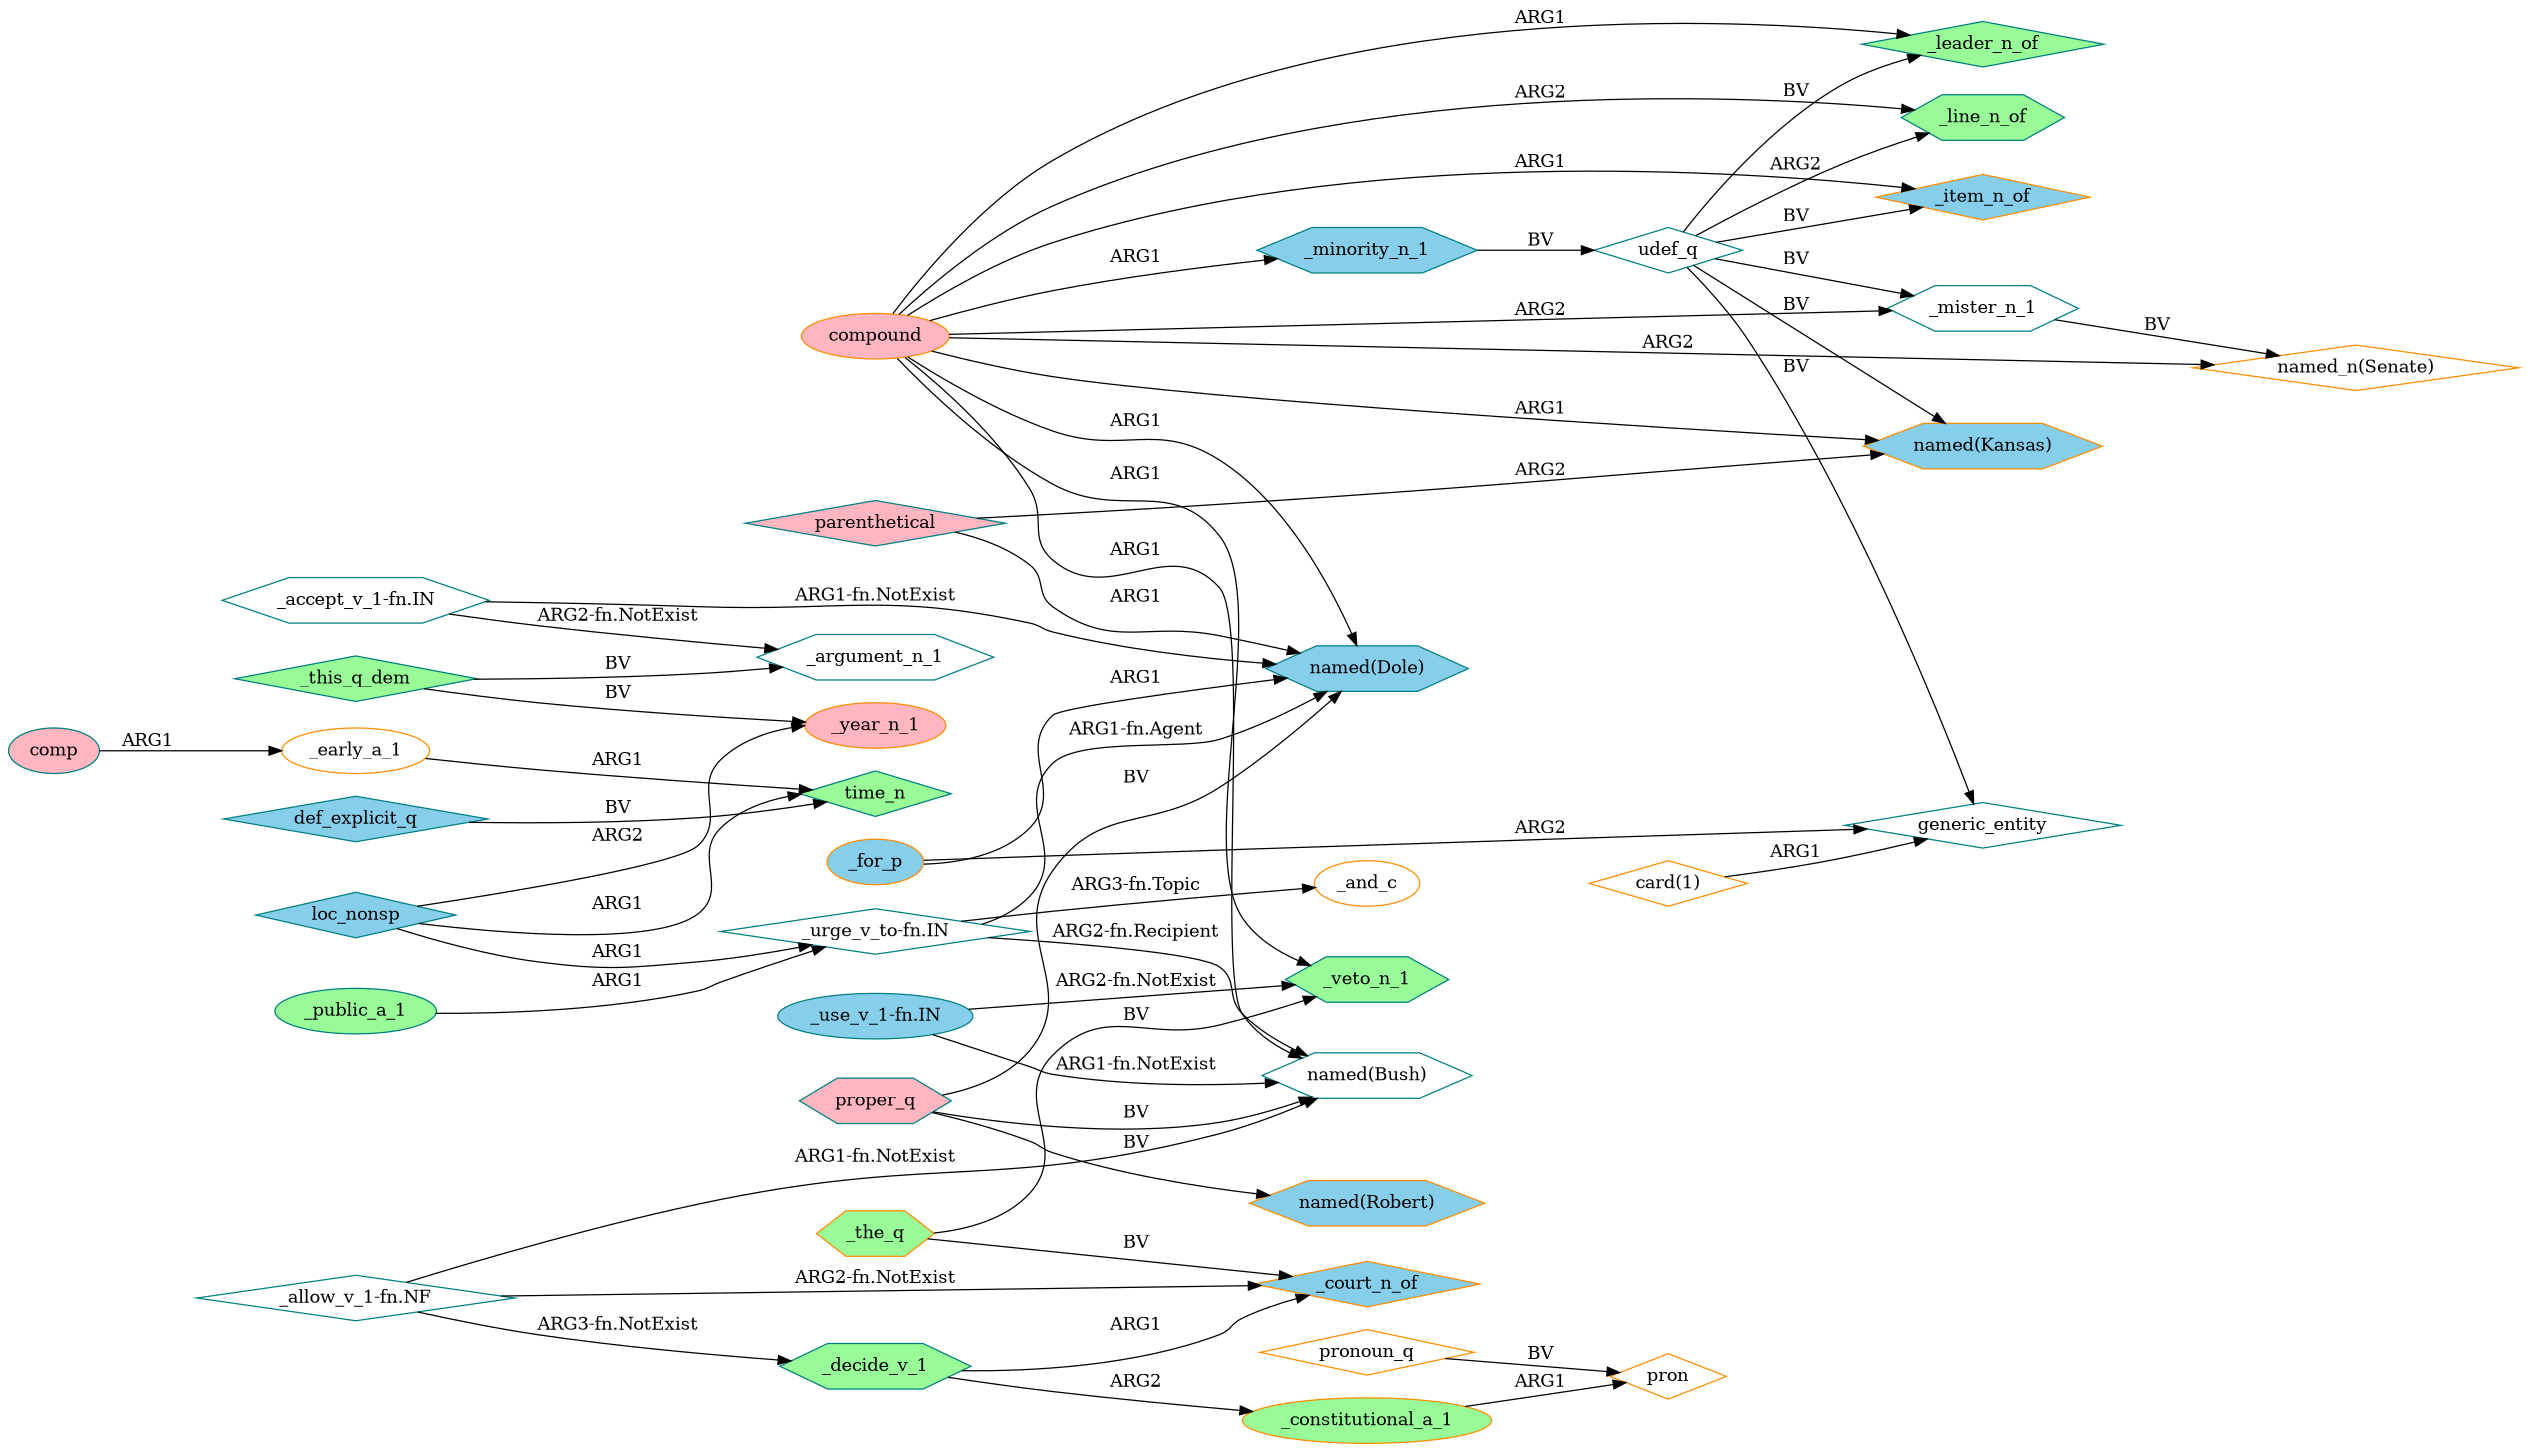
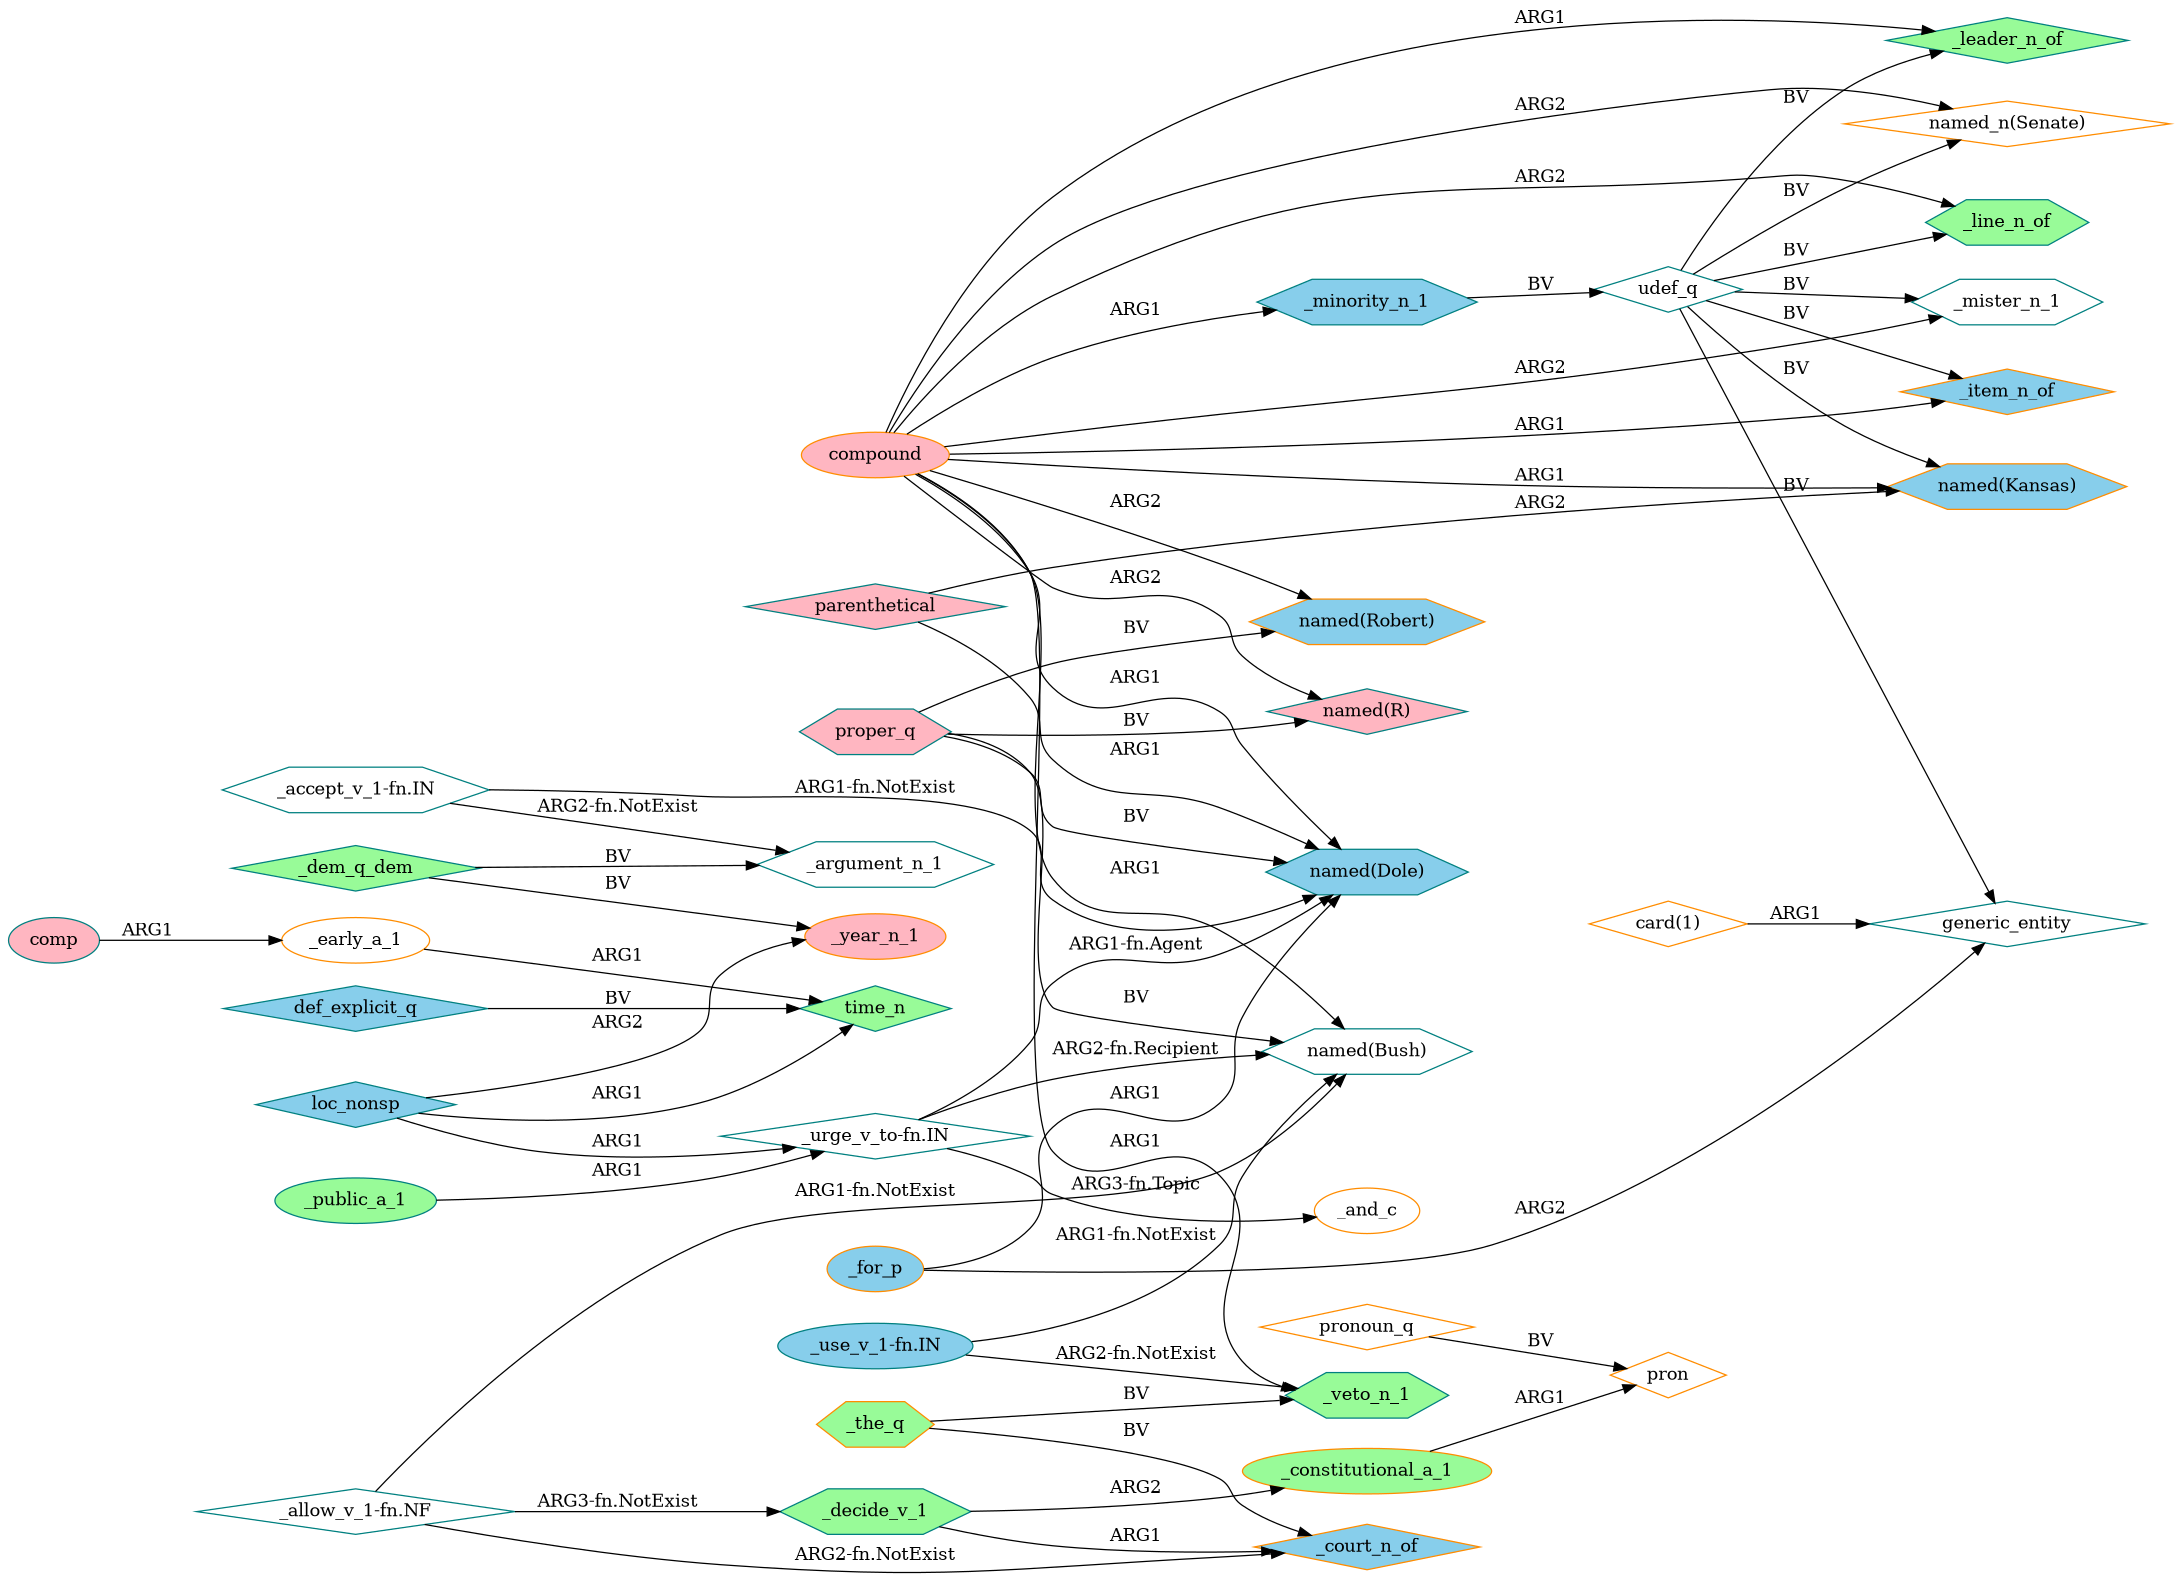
(1796, 165) -> (1796, 251)
(2160, 337) -> (1817, 202)
none -> (1116, 528)
(356, 679) -> (356, 868)
none -> (1367, 712)
